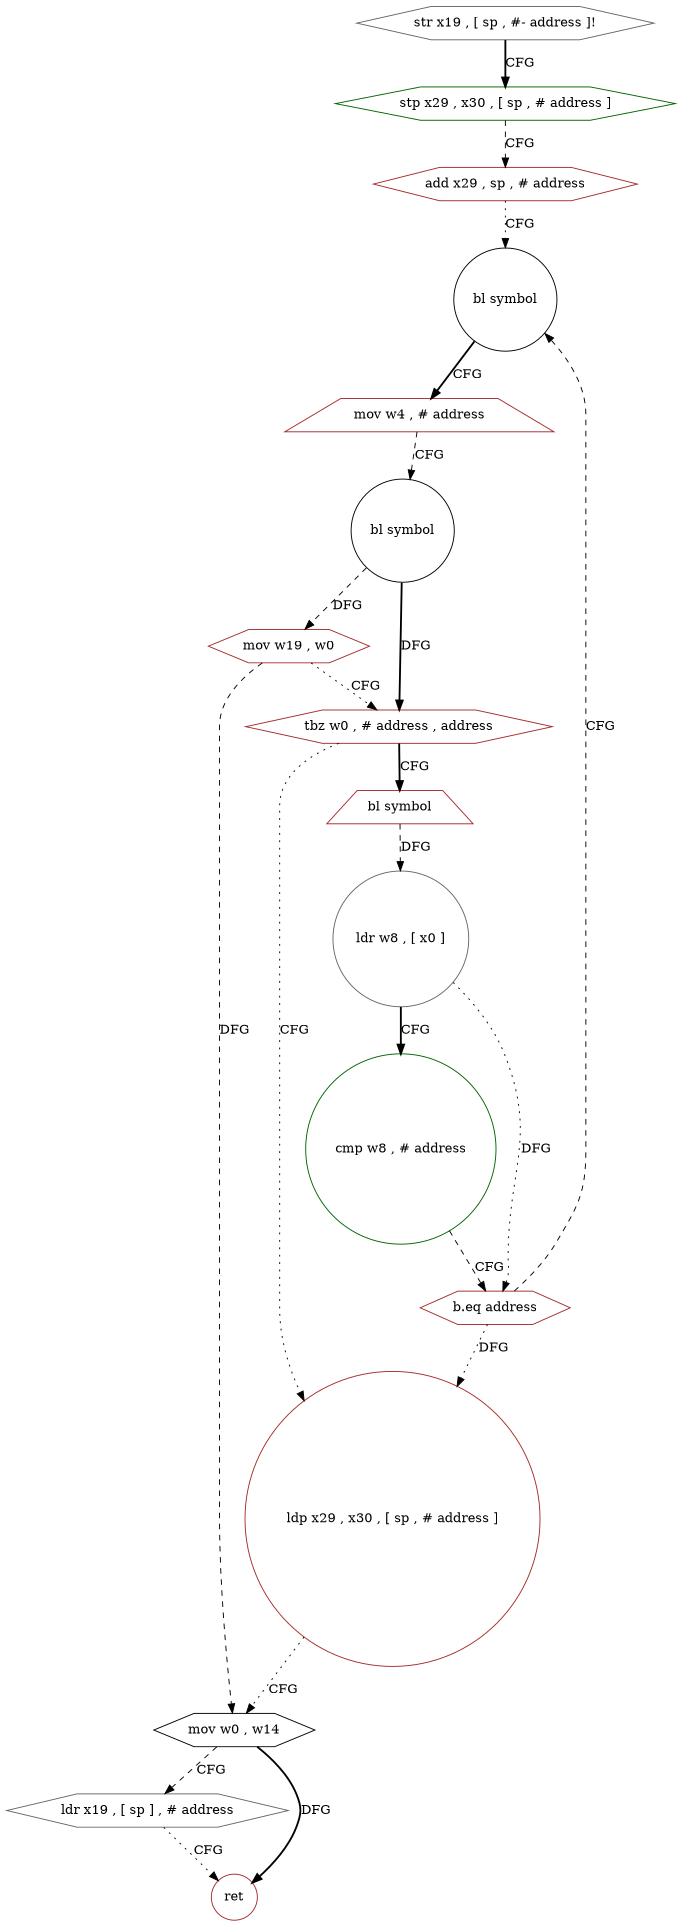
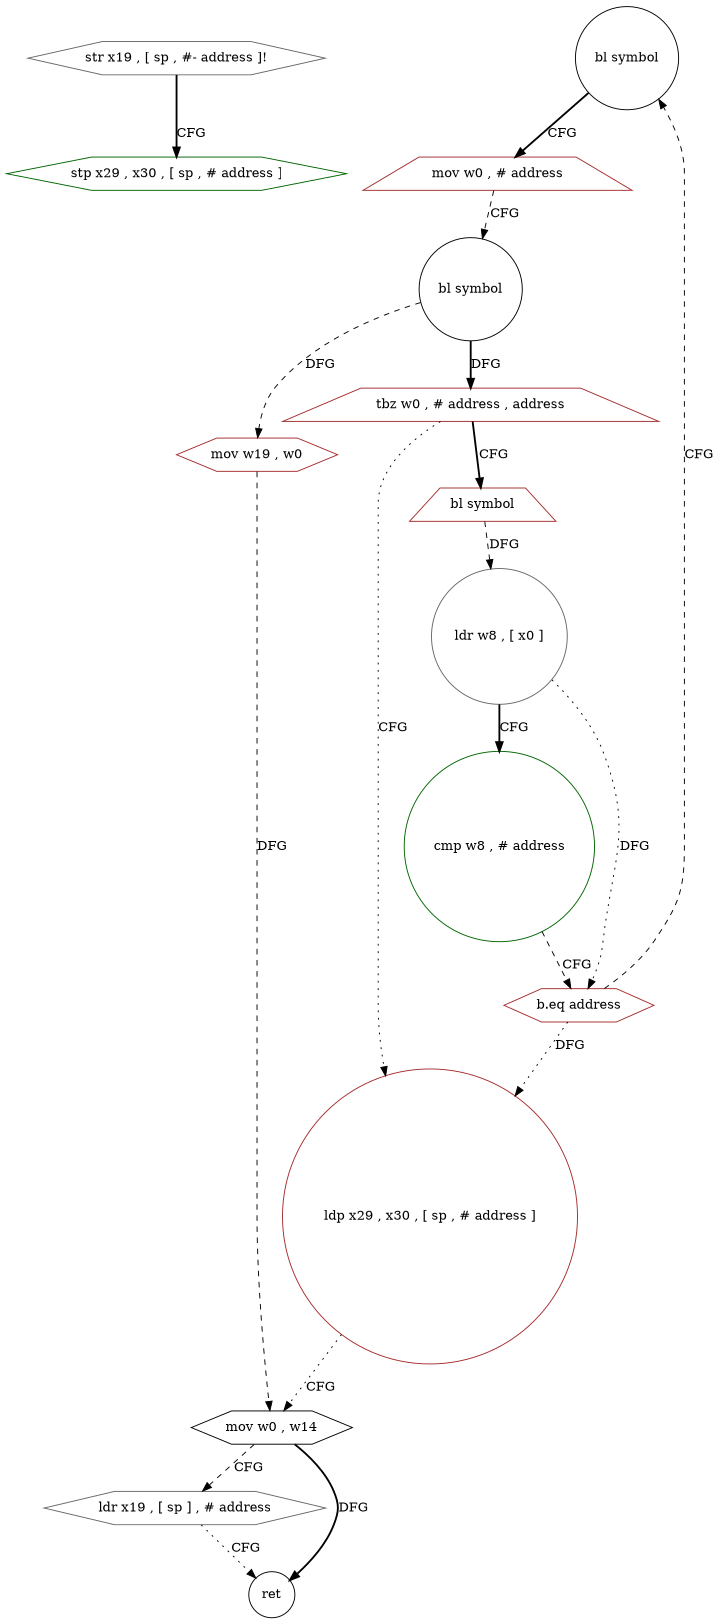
(505, 184) -> none
(419, 415) -> (498, 174)
(340, 684) -> none
(399, 727) -> (471, 405)
(234, 1897) -> (272, 1595)
